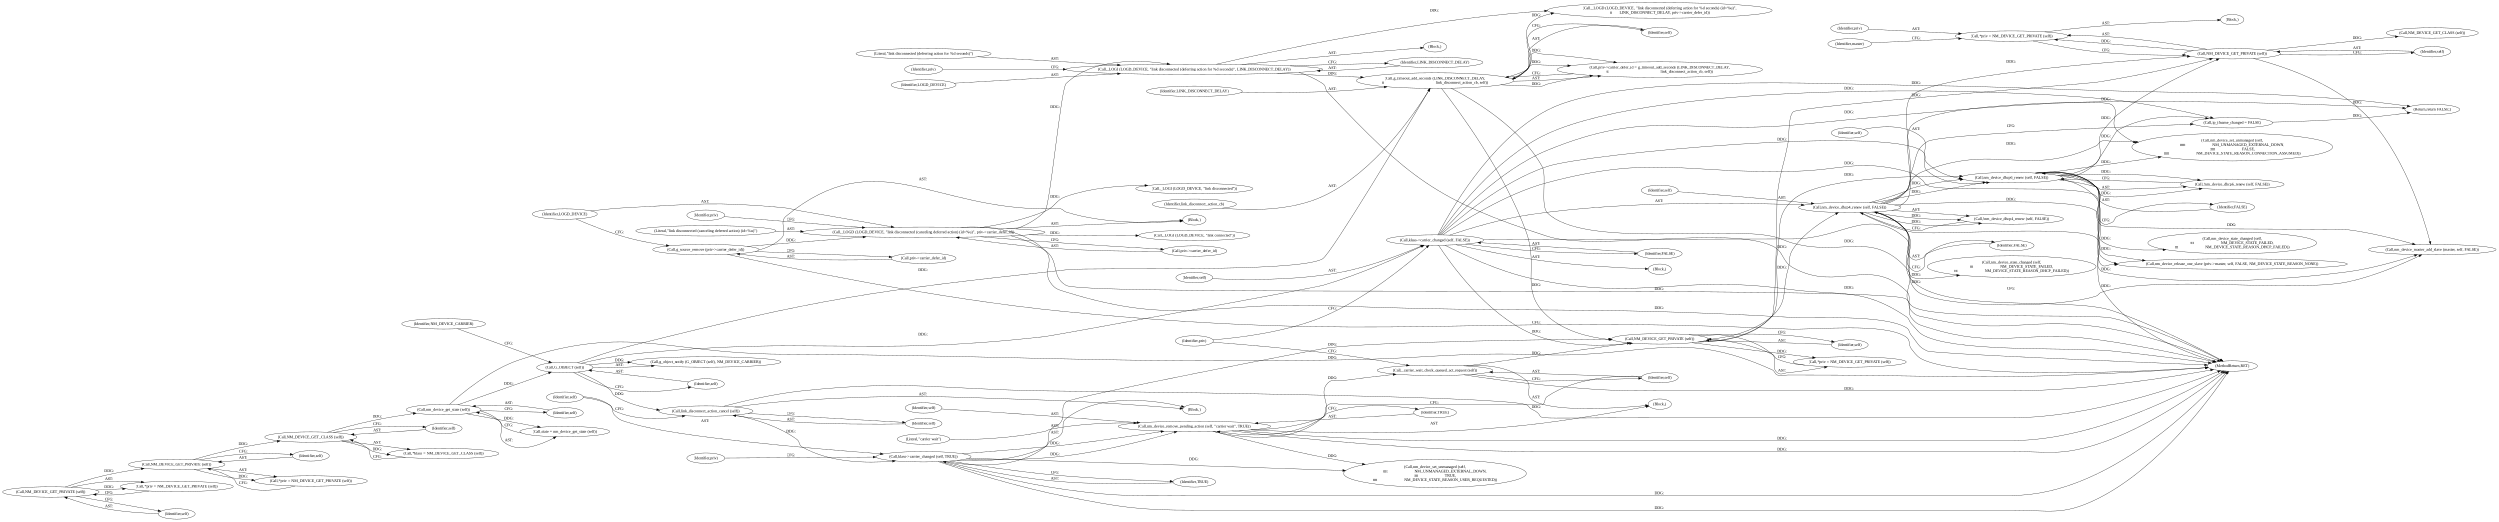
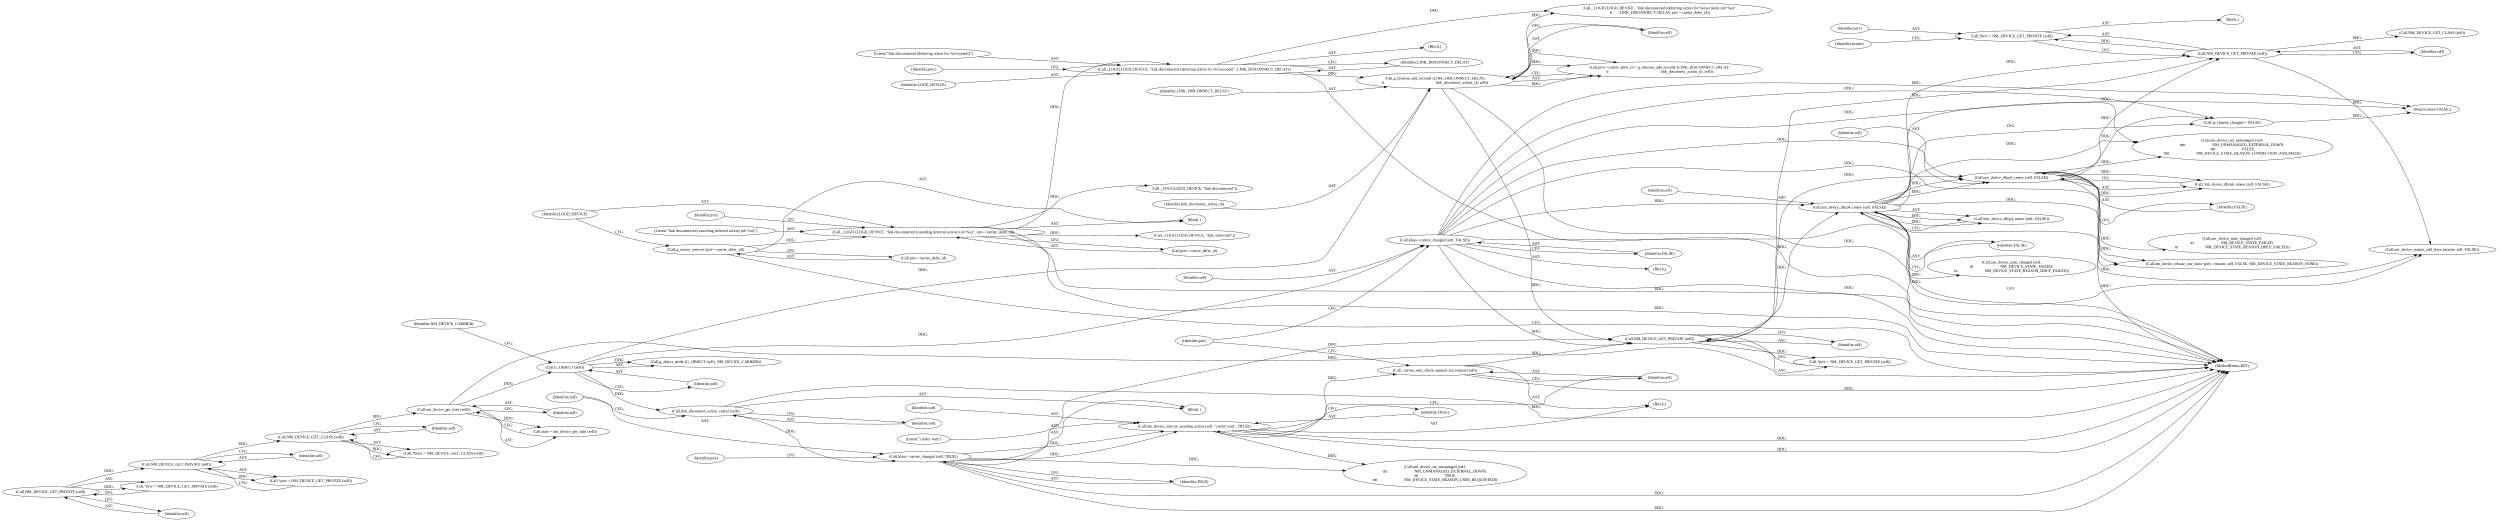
(1660, 201) -> (1660, 201)
(2205, 229) -> none
